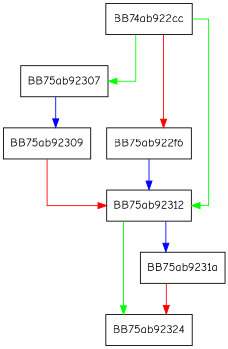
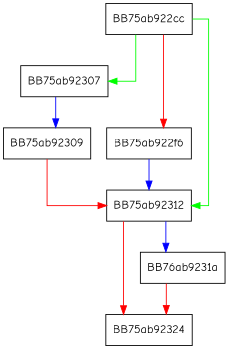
(149, 19) -> (149, 19)
(124, 264) -> (124, 264)
(183, 268) -> (183, 268)
